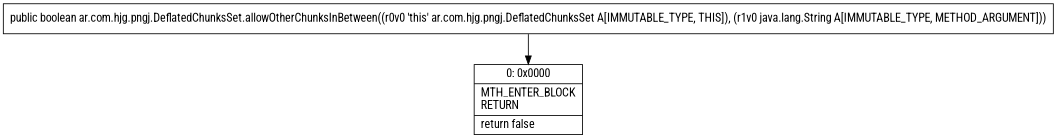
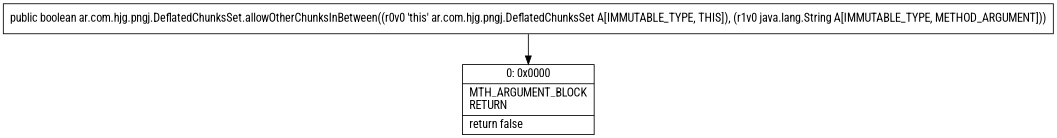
(528, 93) -> (528, 93)
